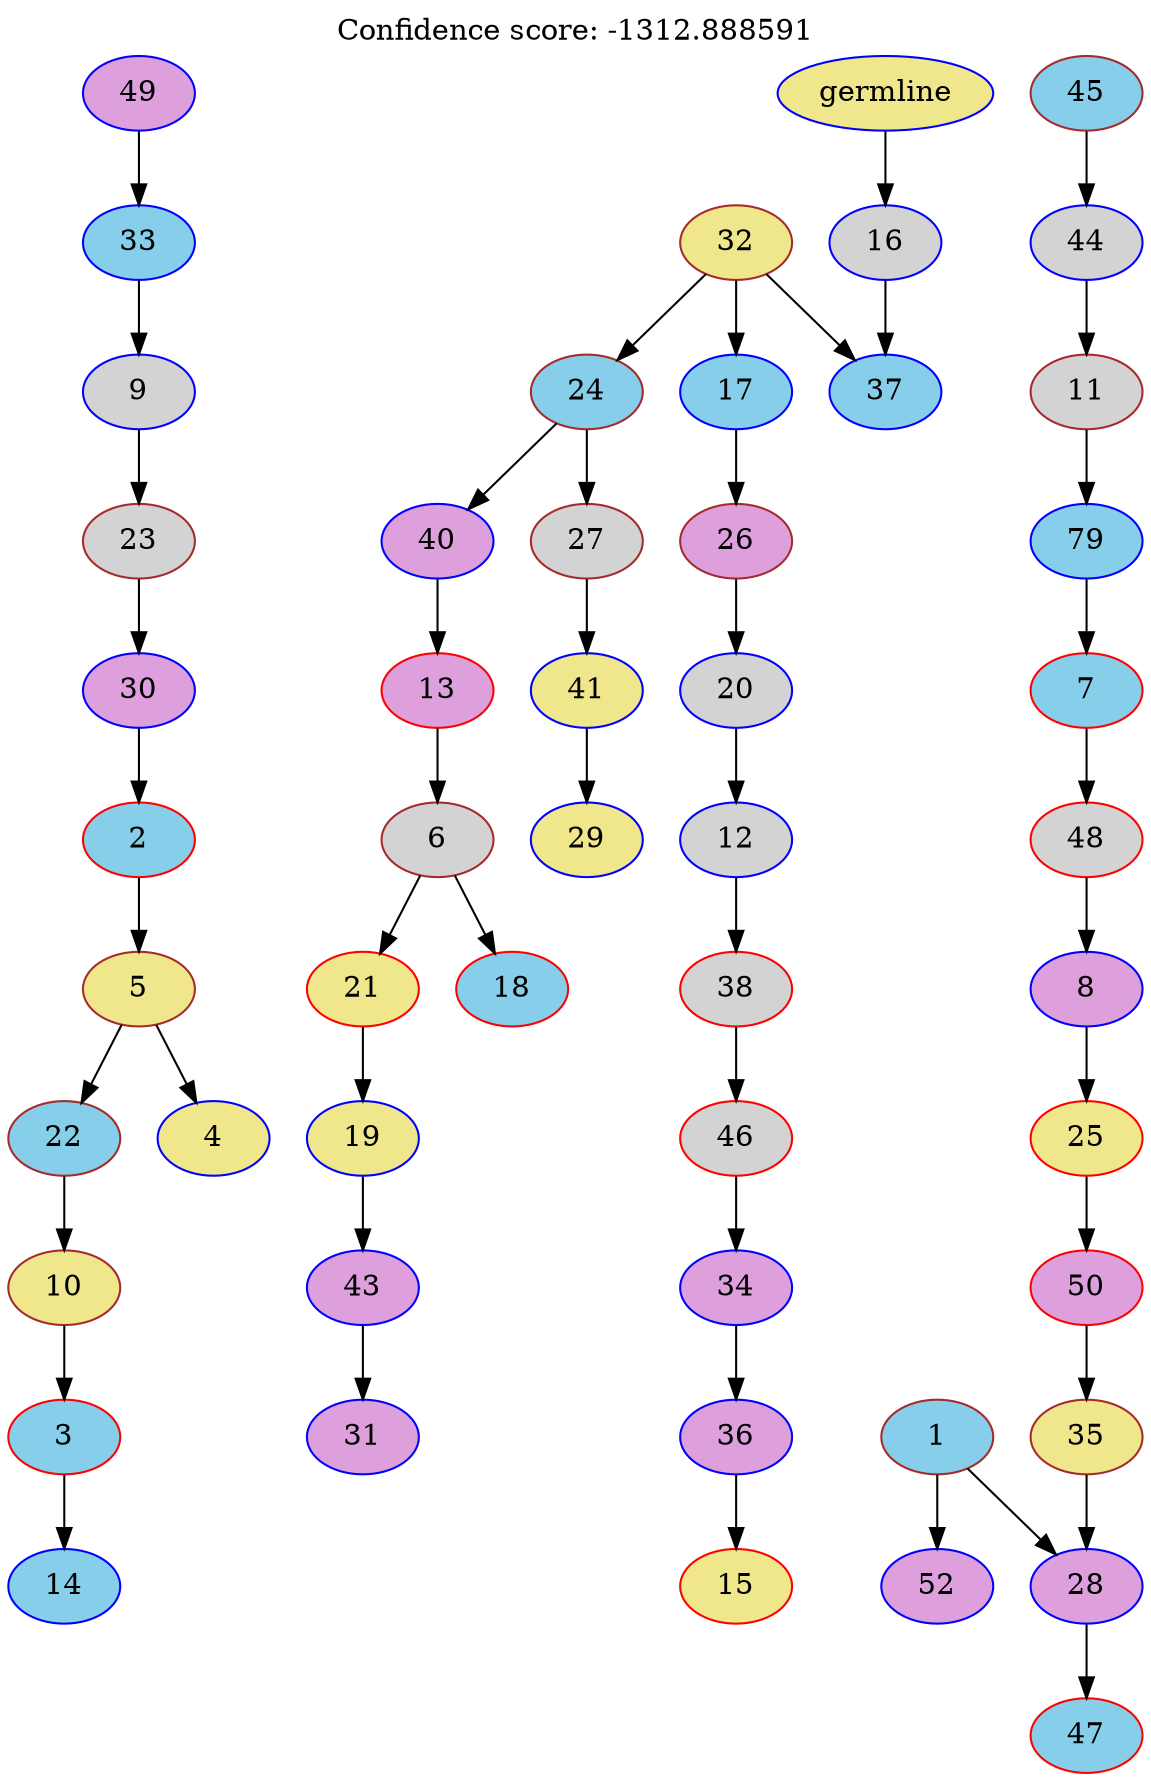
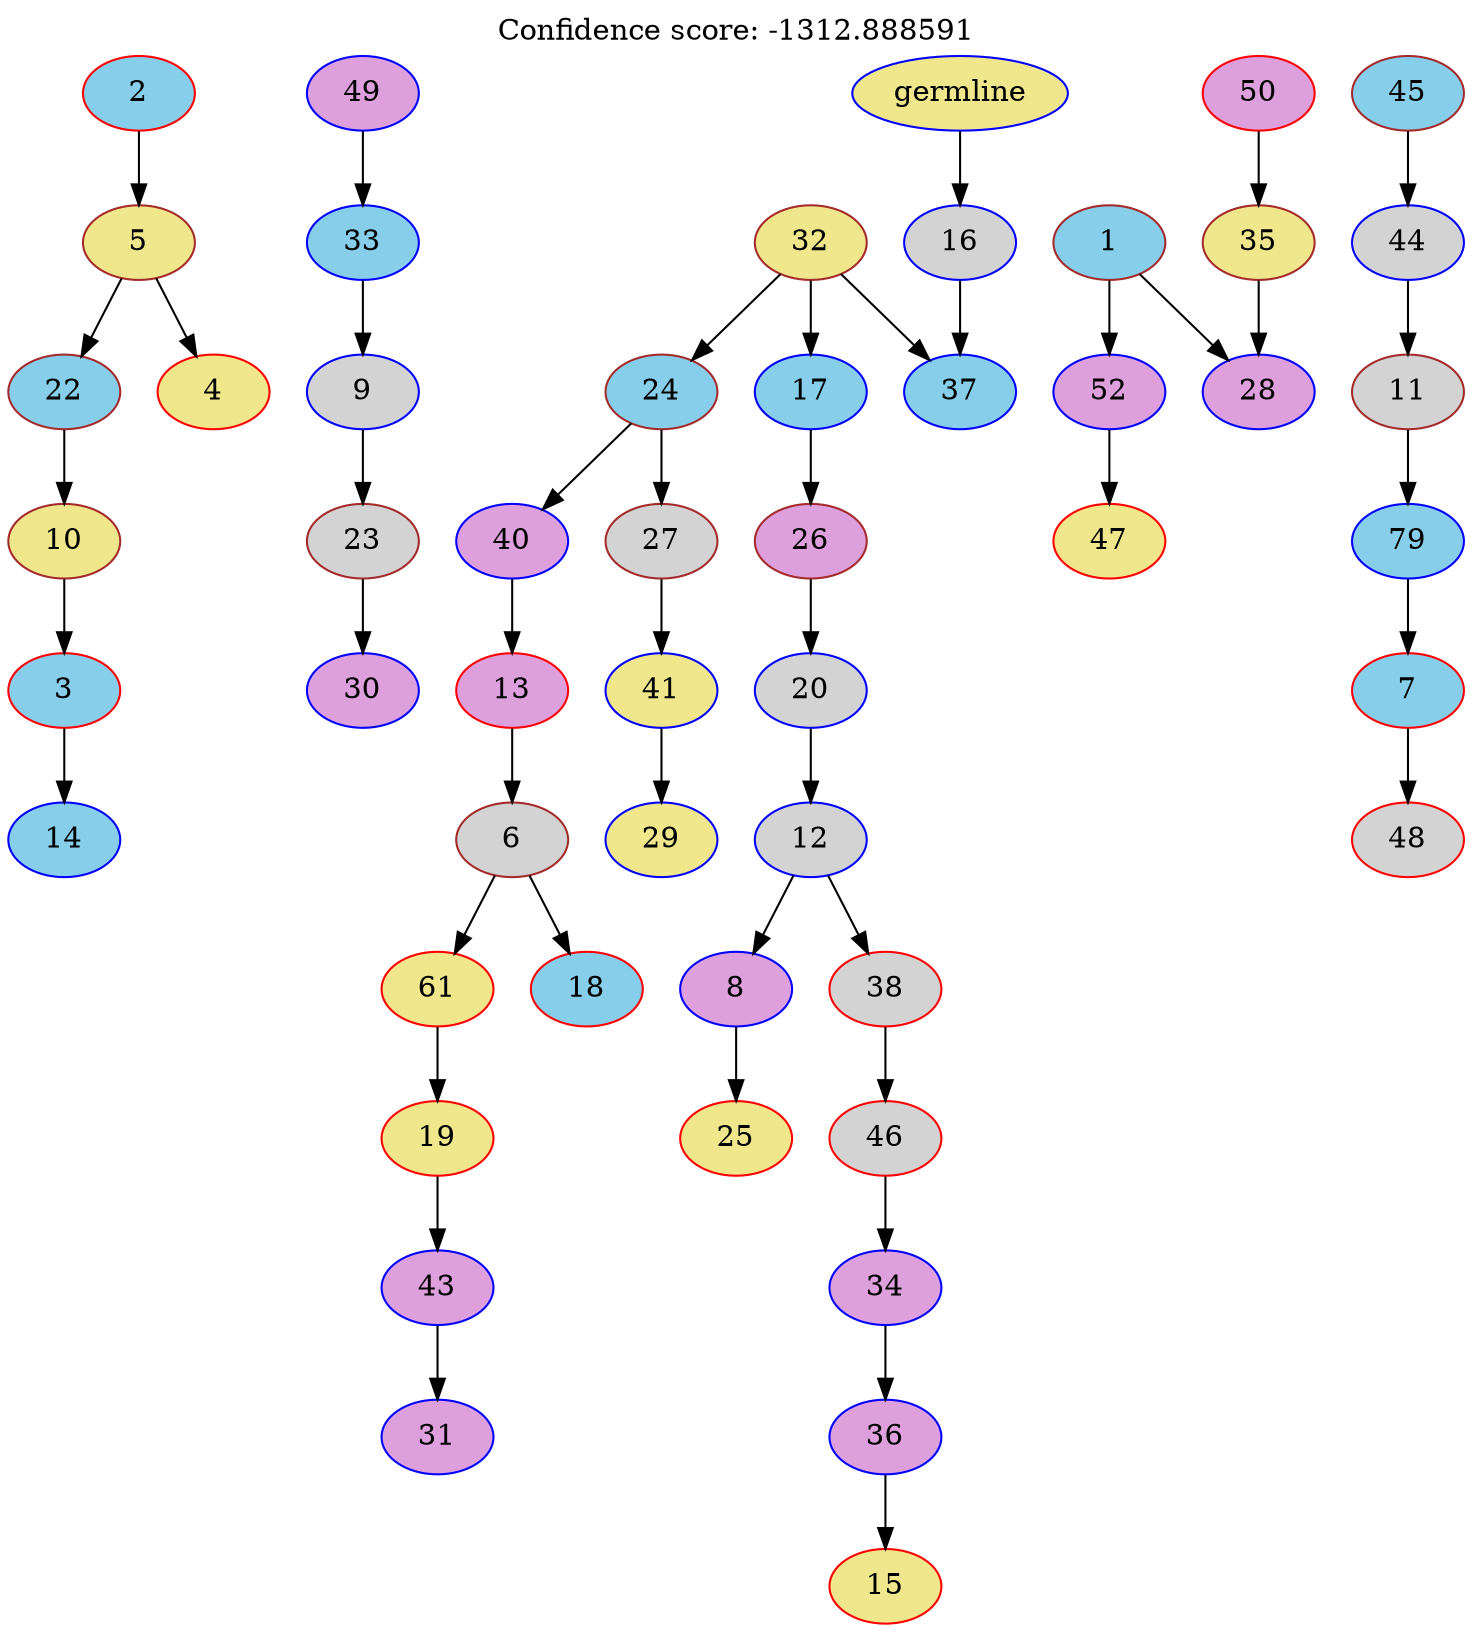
(139, 755) -> none
(1087, 904) -> (778, 905)
(363, 989) -> (438, 989)
(214, 1138) -> (214, 392)
(363, 1138) -> (438, 1138)
(1087, 1203) -> none
(1087, 1651) -> (1109, 456)
(1087, 1736) -> (1109, 541)
